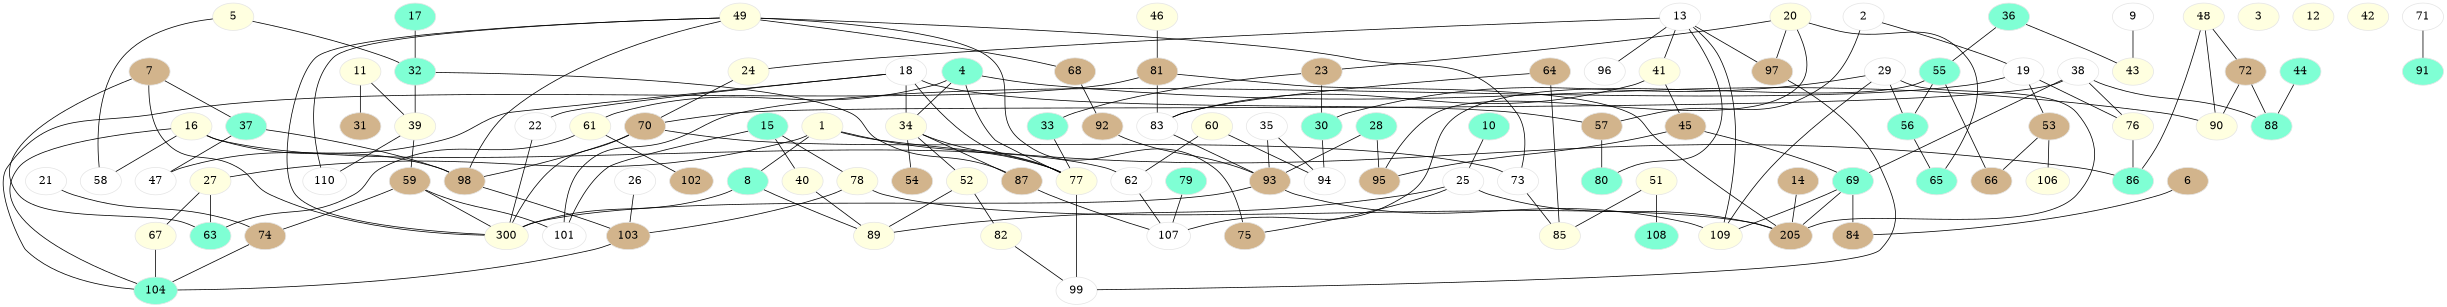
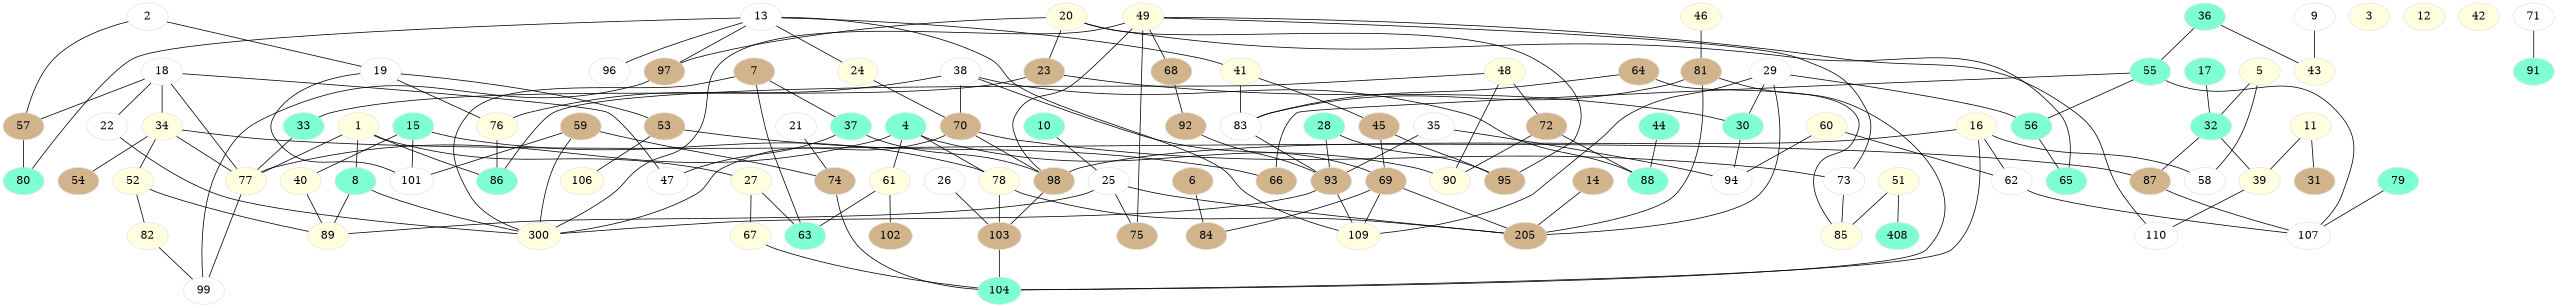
(934, 99) -> (964, 160)
(413, 151) -> none
(1853, 181) -> (1386, 181)
(1657, 236) -> (1897, 236)
